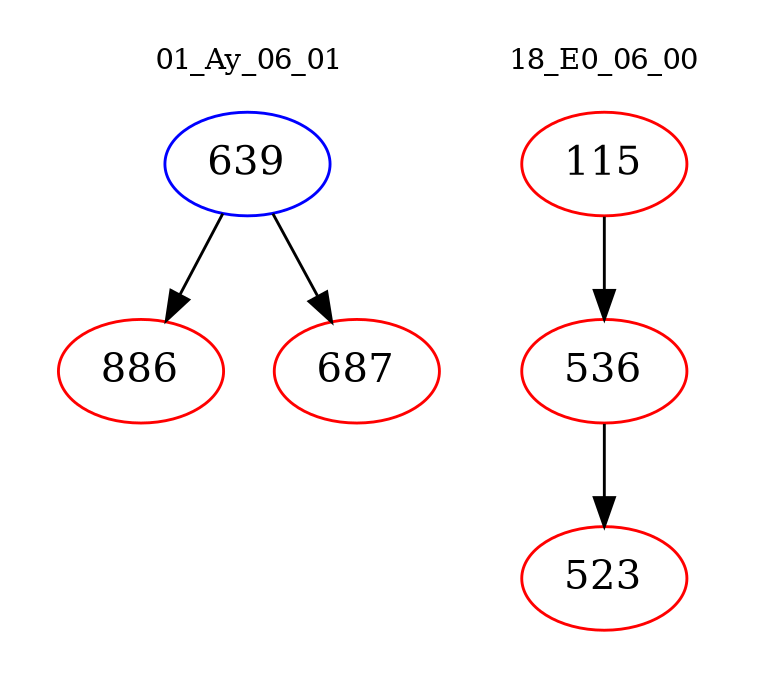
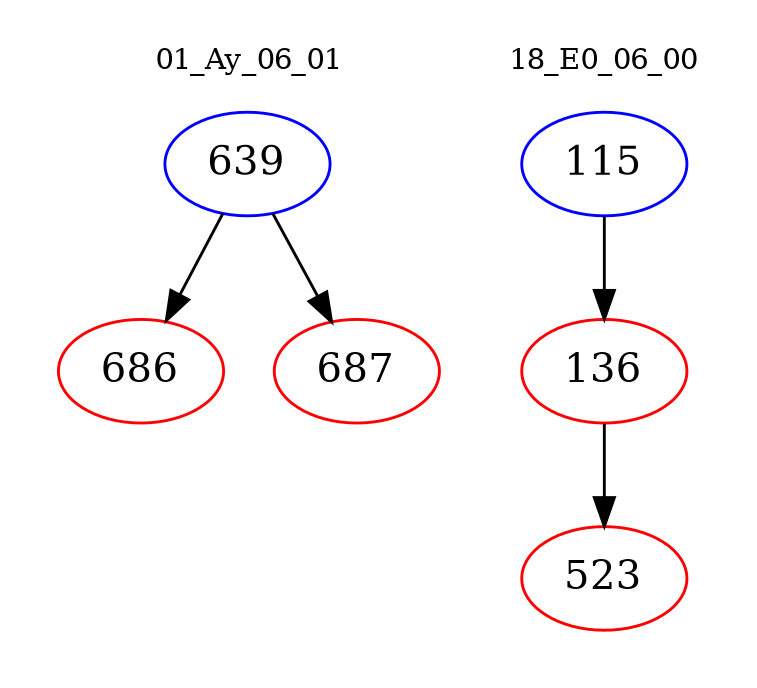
(604, 164) -> (604, 164)
(141, 371) -> (141, 371)
(604, 371) -> (604, 371)
